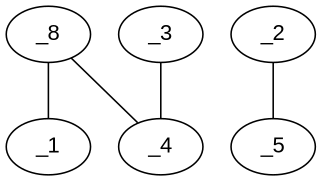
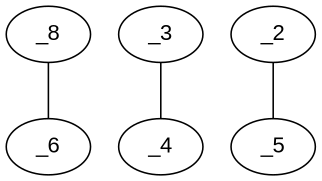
(104, 90) -> none
(48, 147) -> (48, 147)
